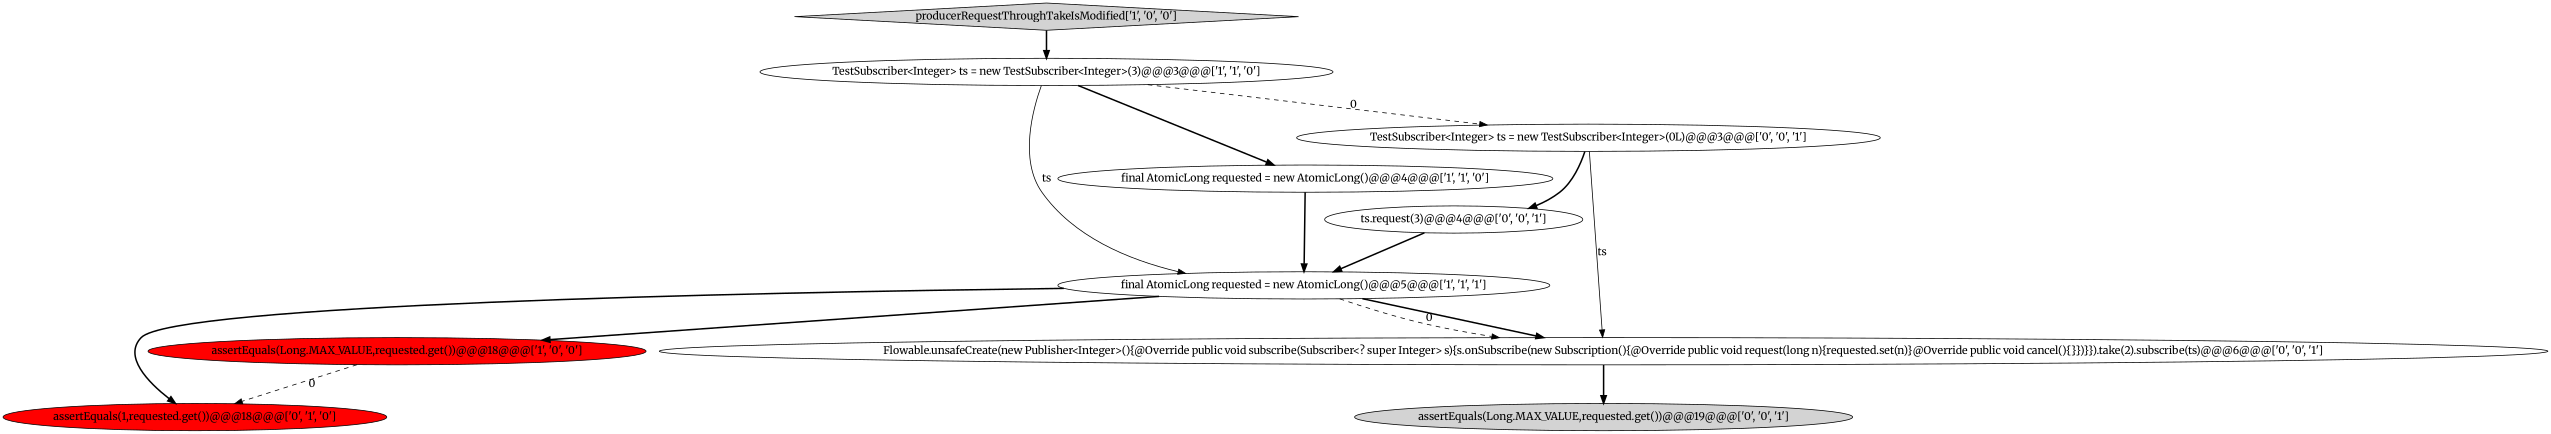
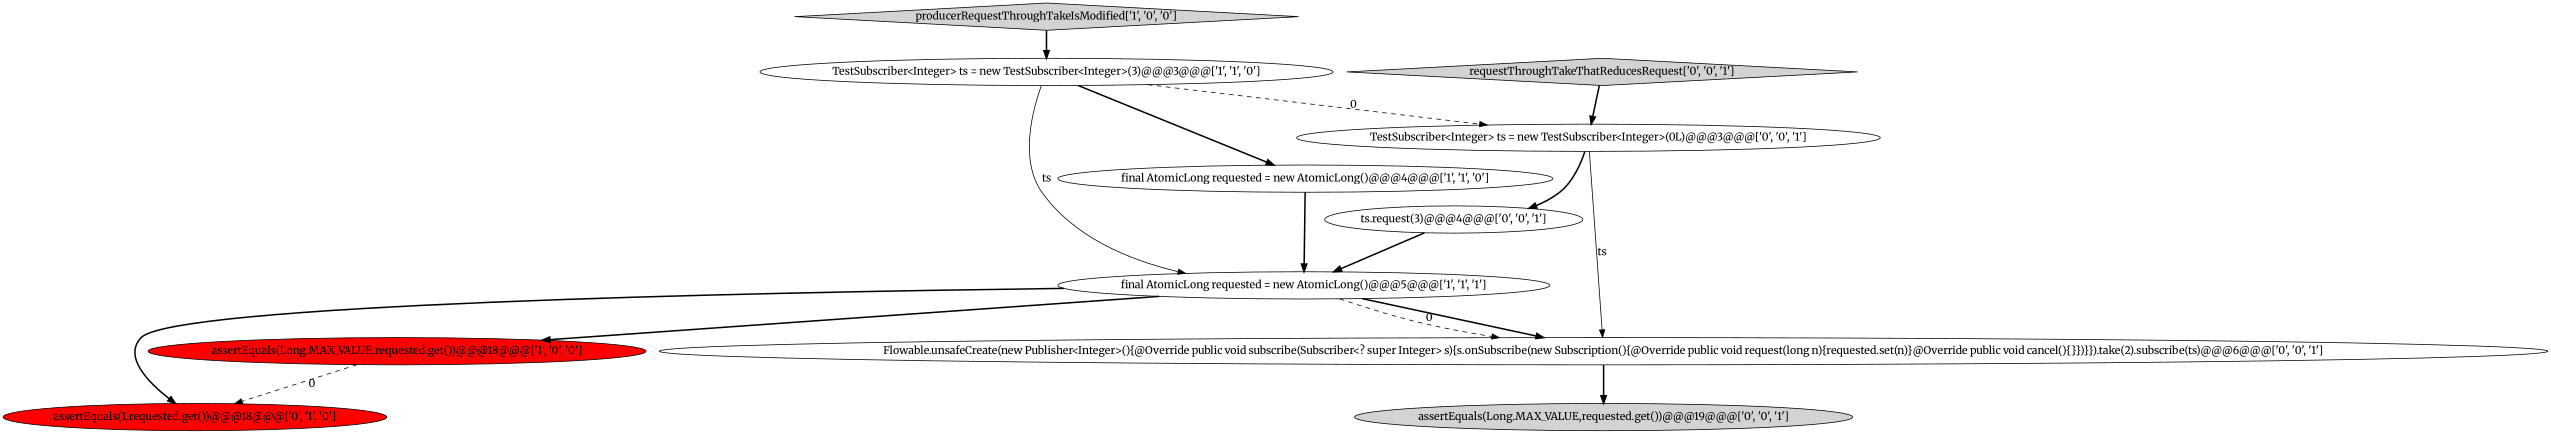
none -> (1602, 72)
